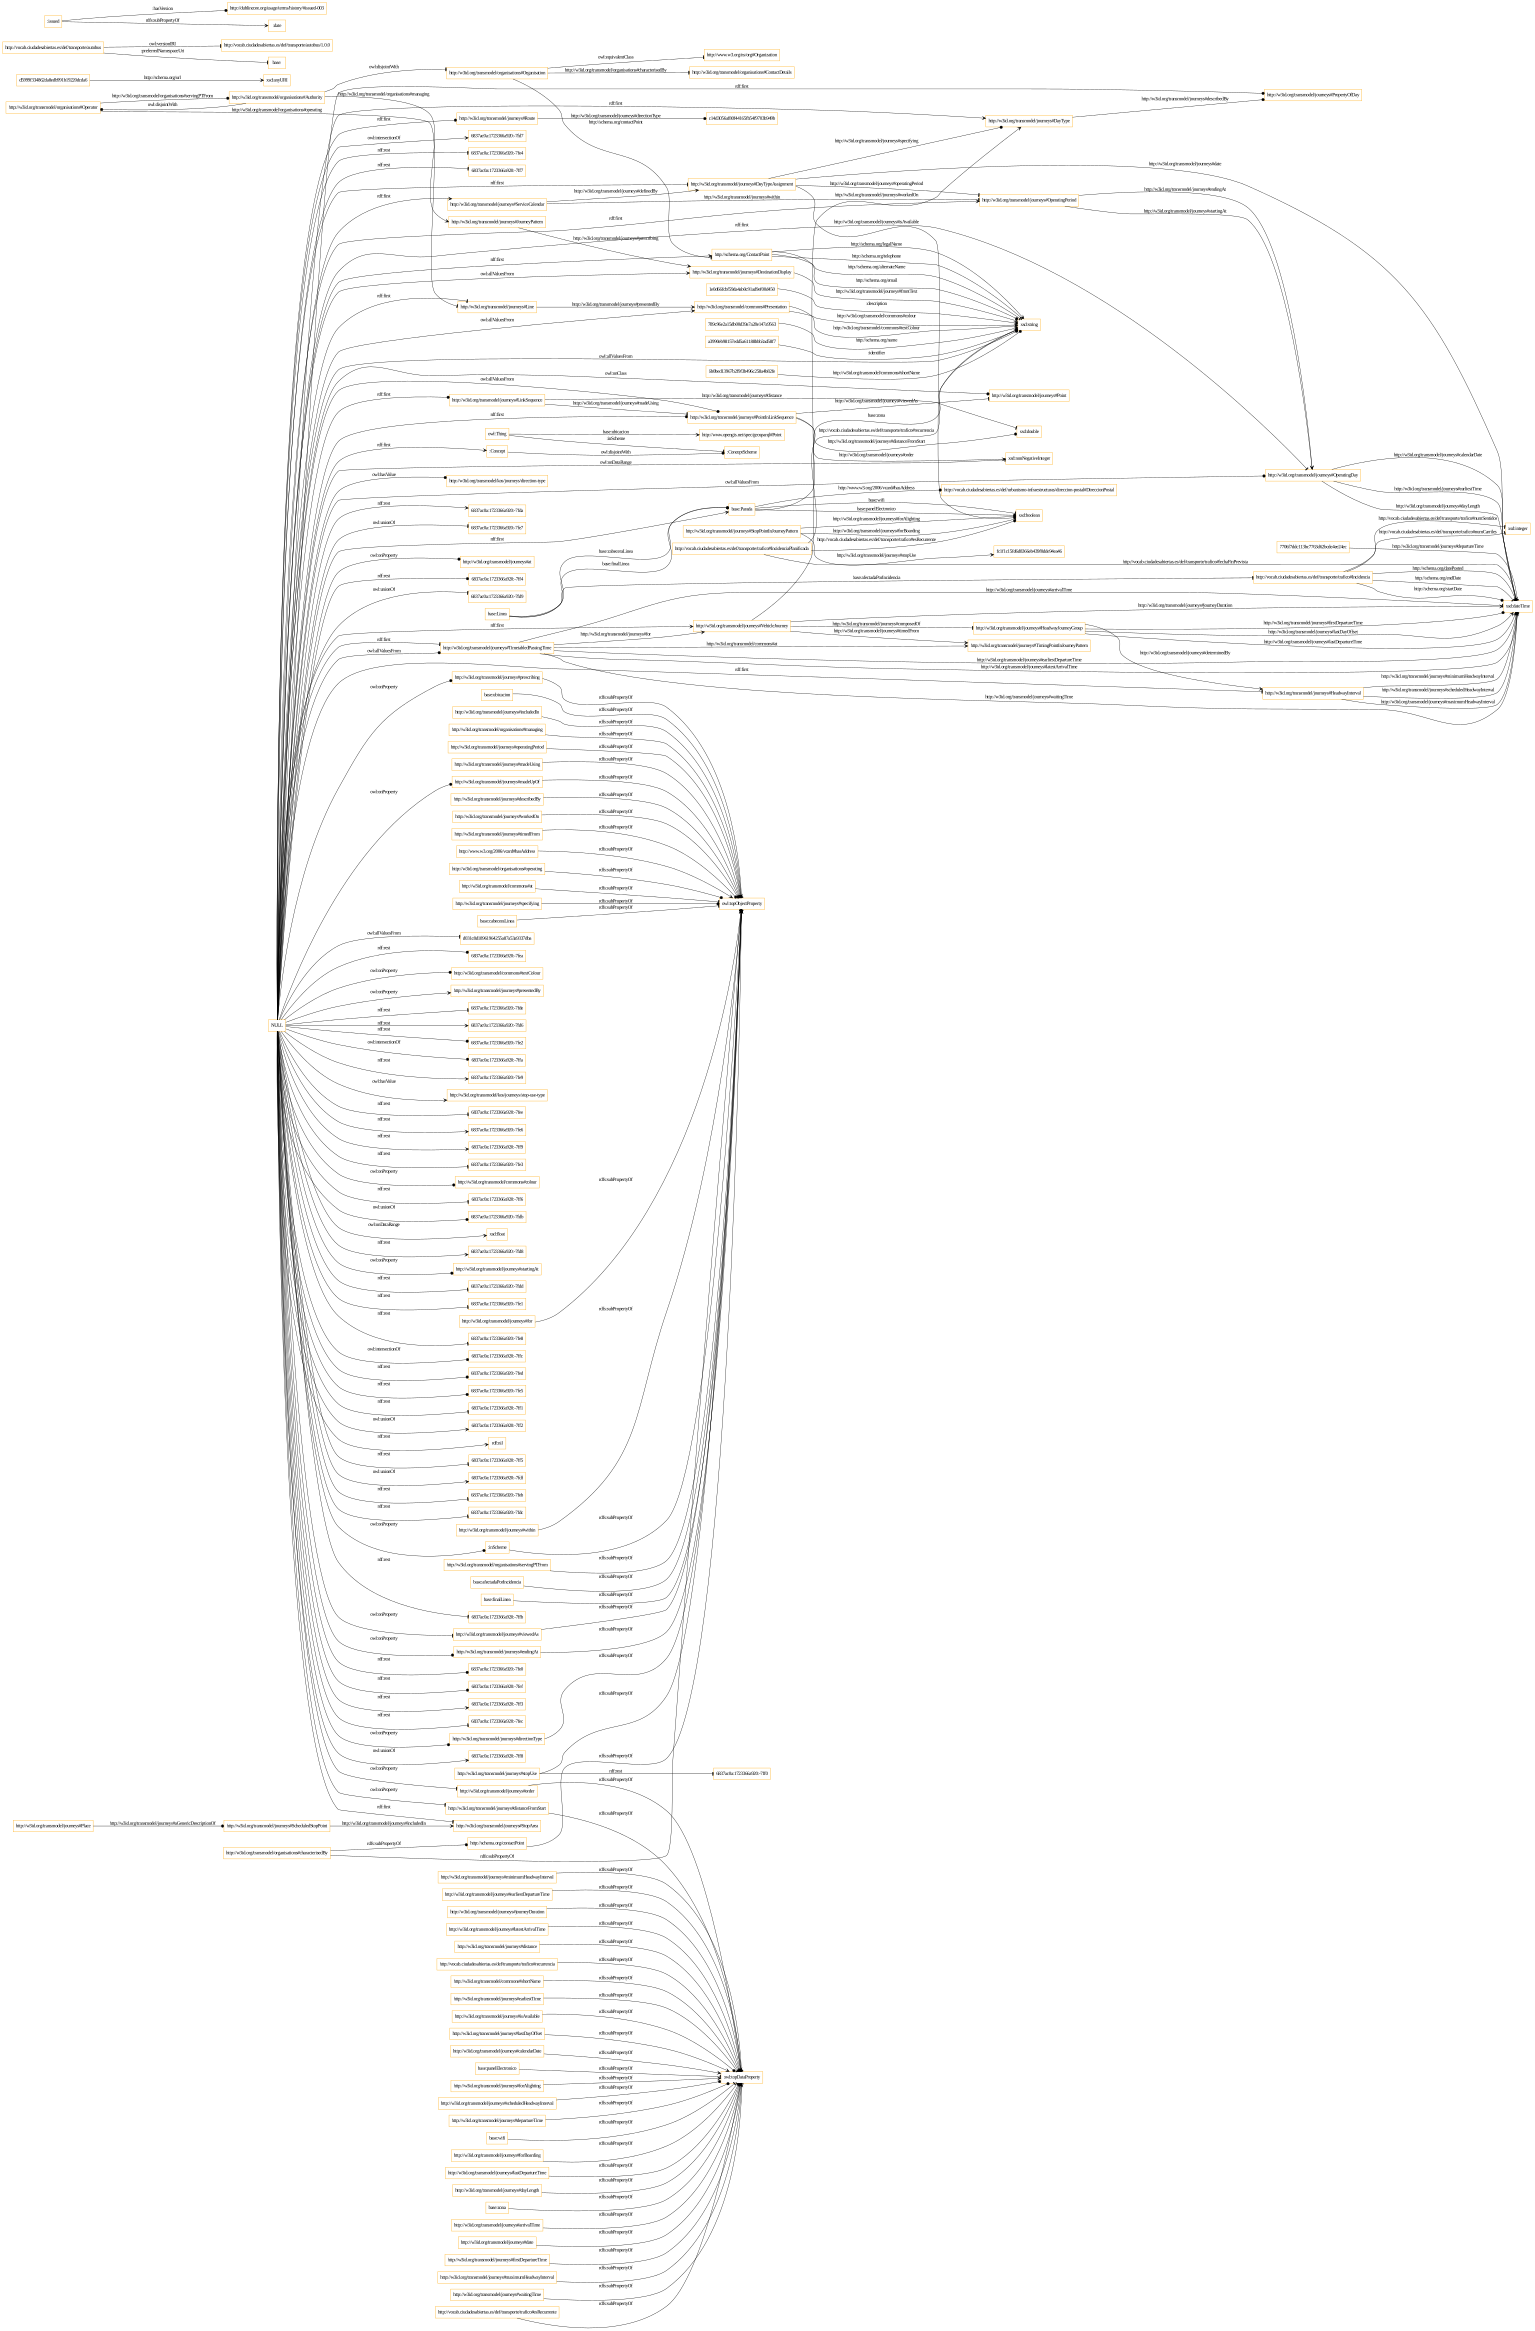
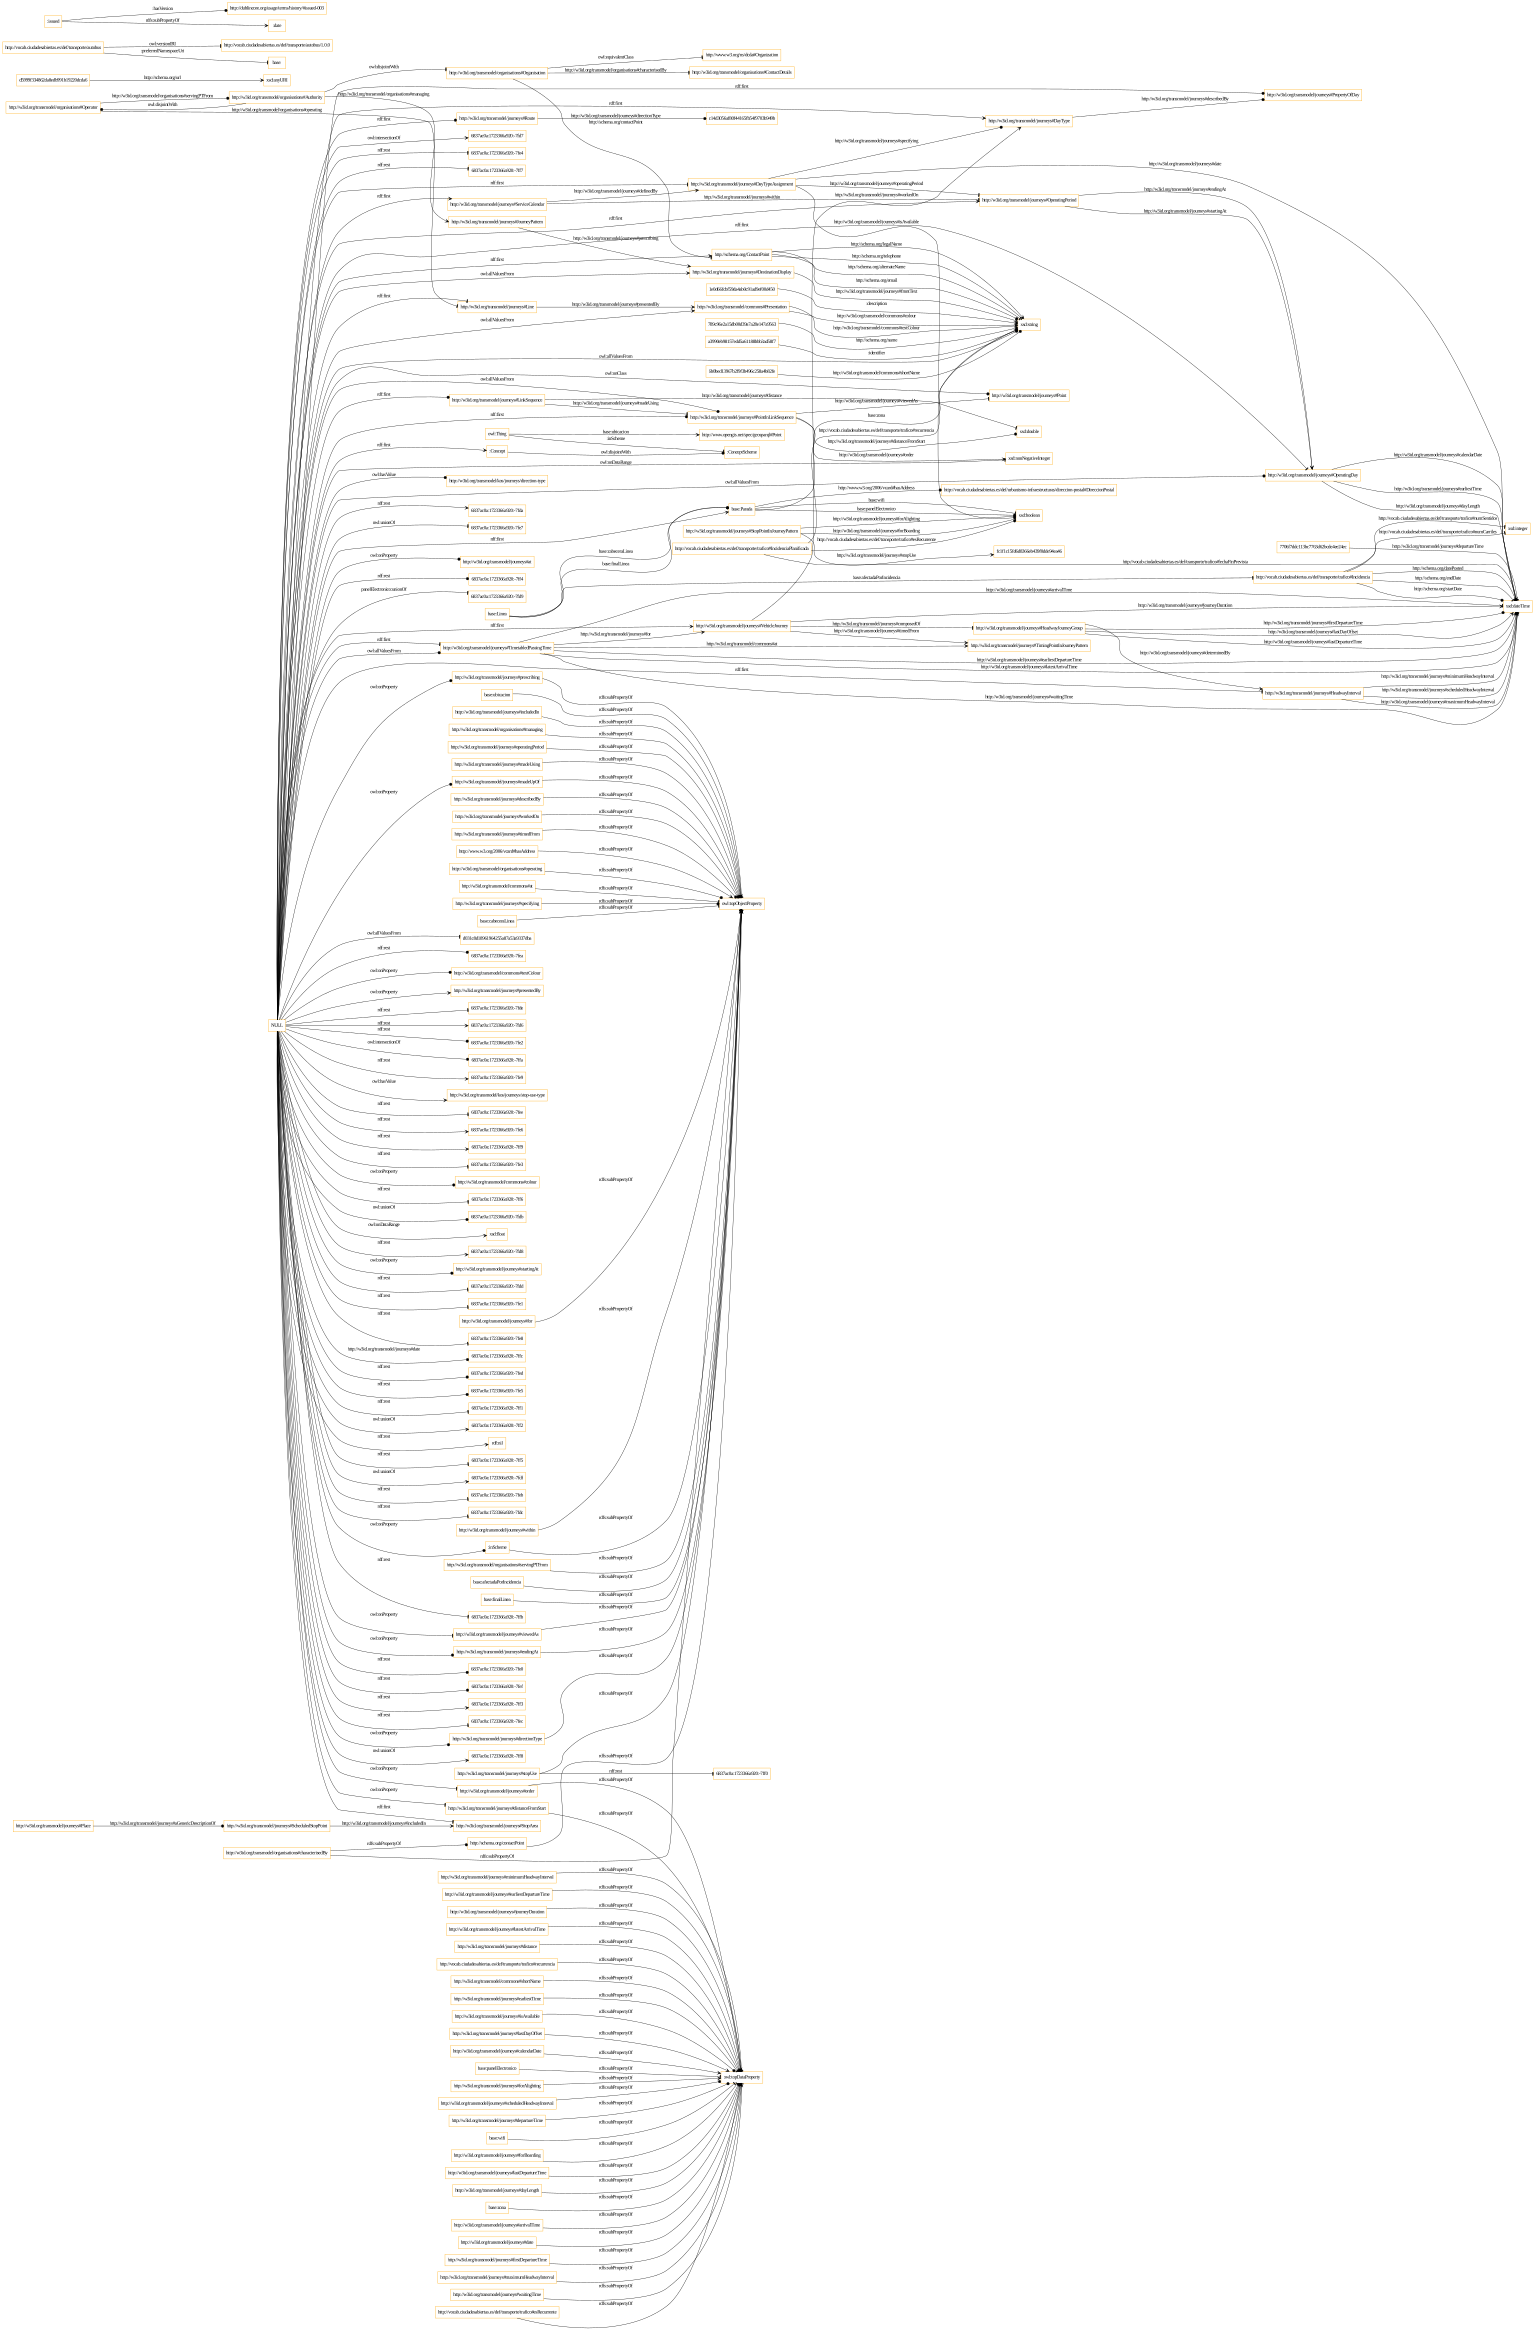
(742, 55) -> (742, 55)
(384, 590) -> (384, 590)
(384, 1349) -> (384, 1349)
